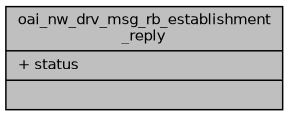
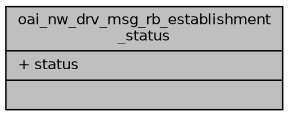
(144, 36) -> (144, 36)
